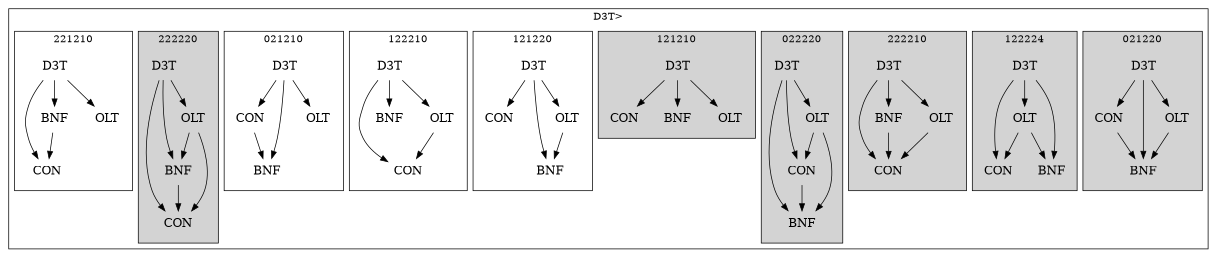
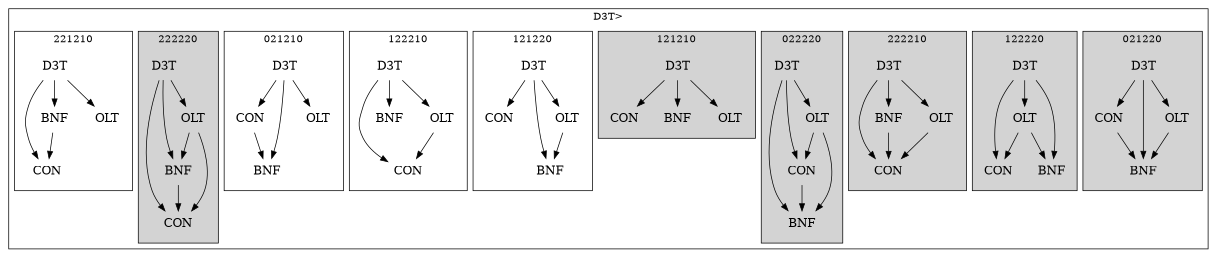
(1025, 40) -> (1025, 40)
